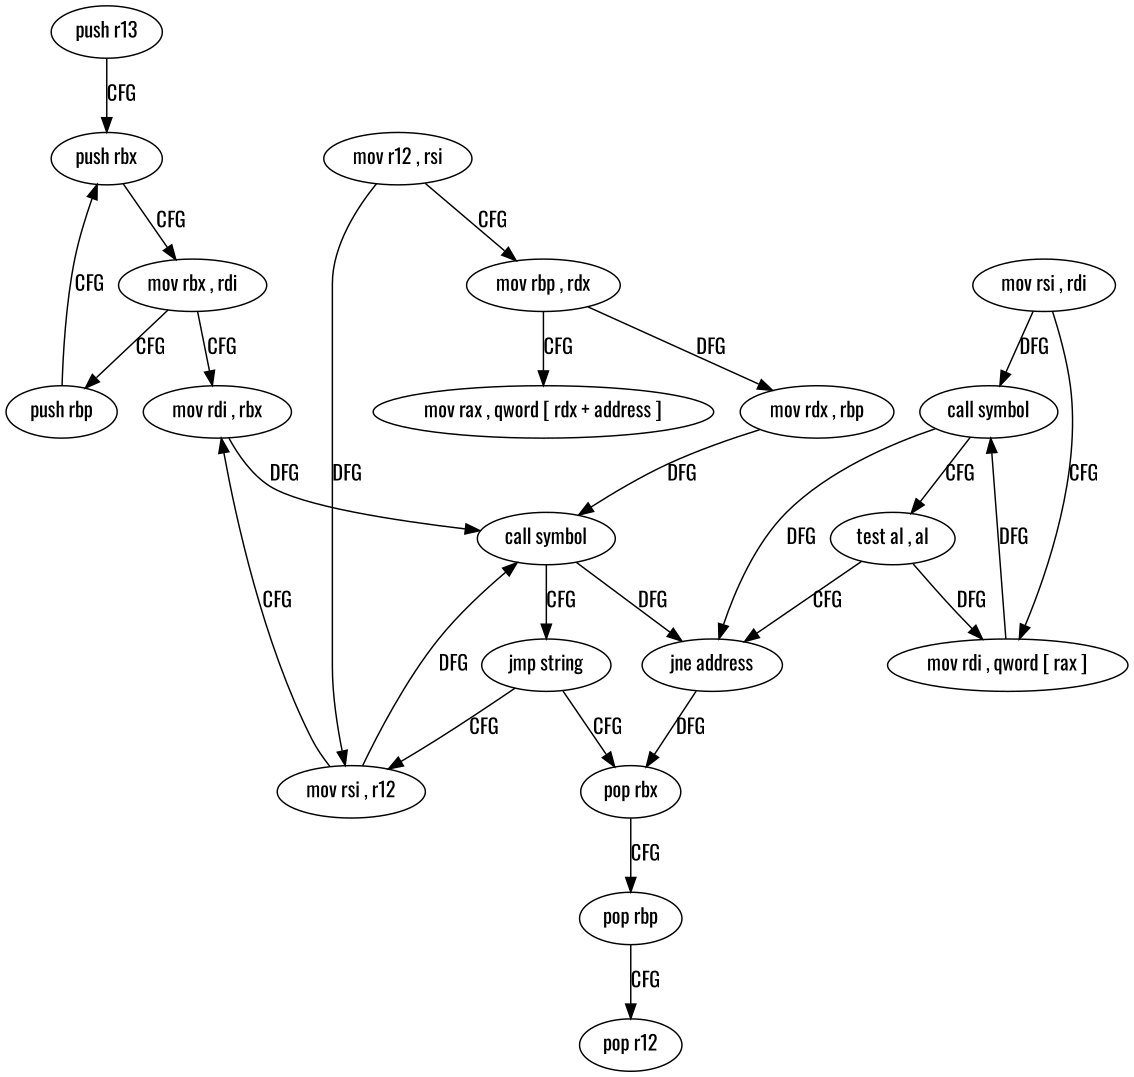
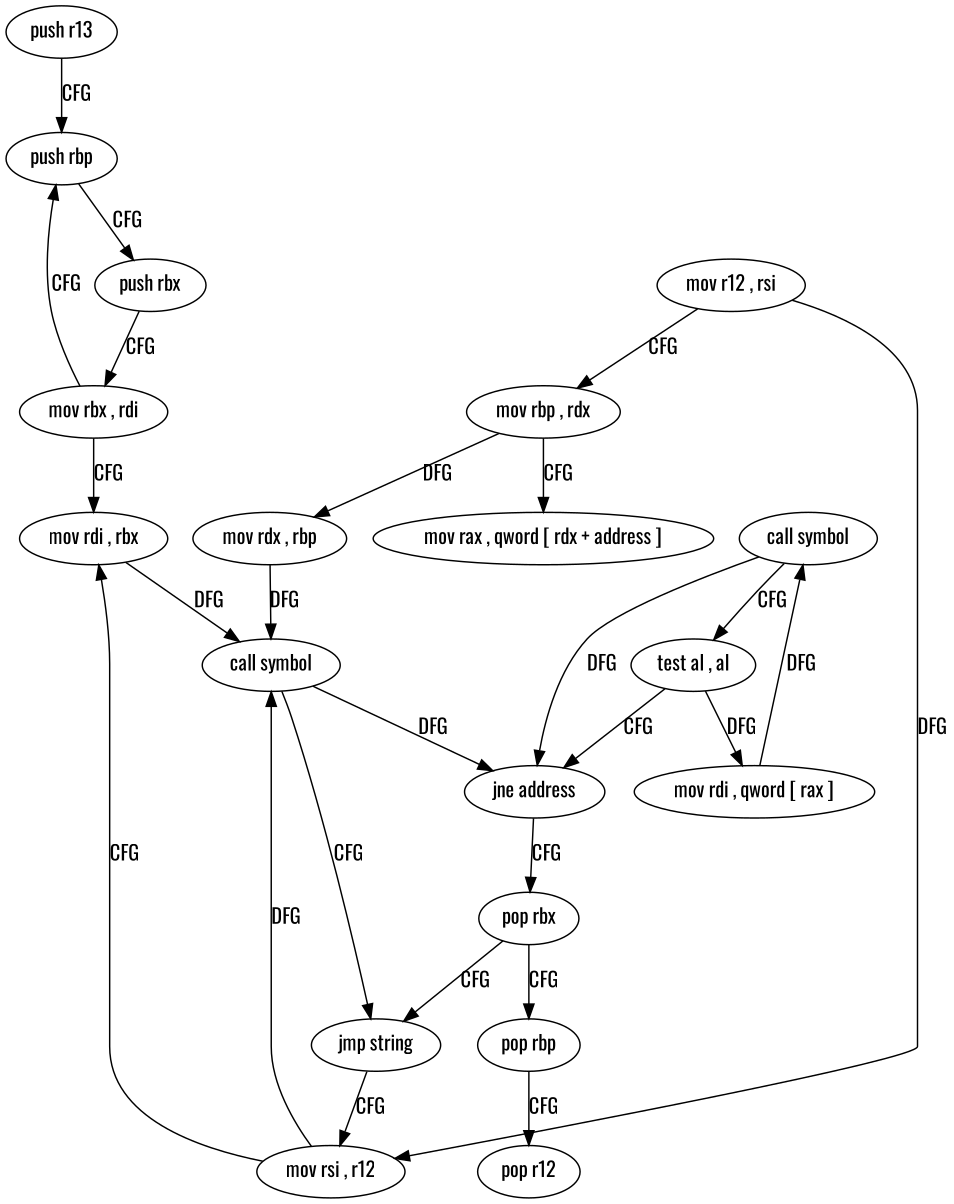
(107, 88) -> (62, 88)
(1044, 285) -> none
(585, 723) -> (459, 976)
(691, 729) -> (547, 855)
